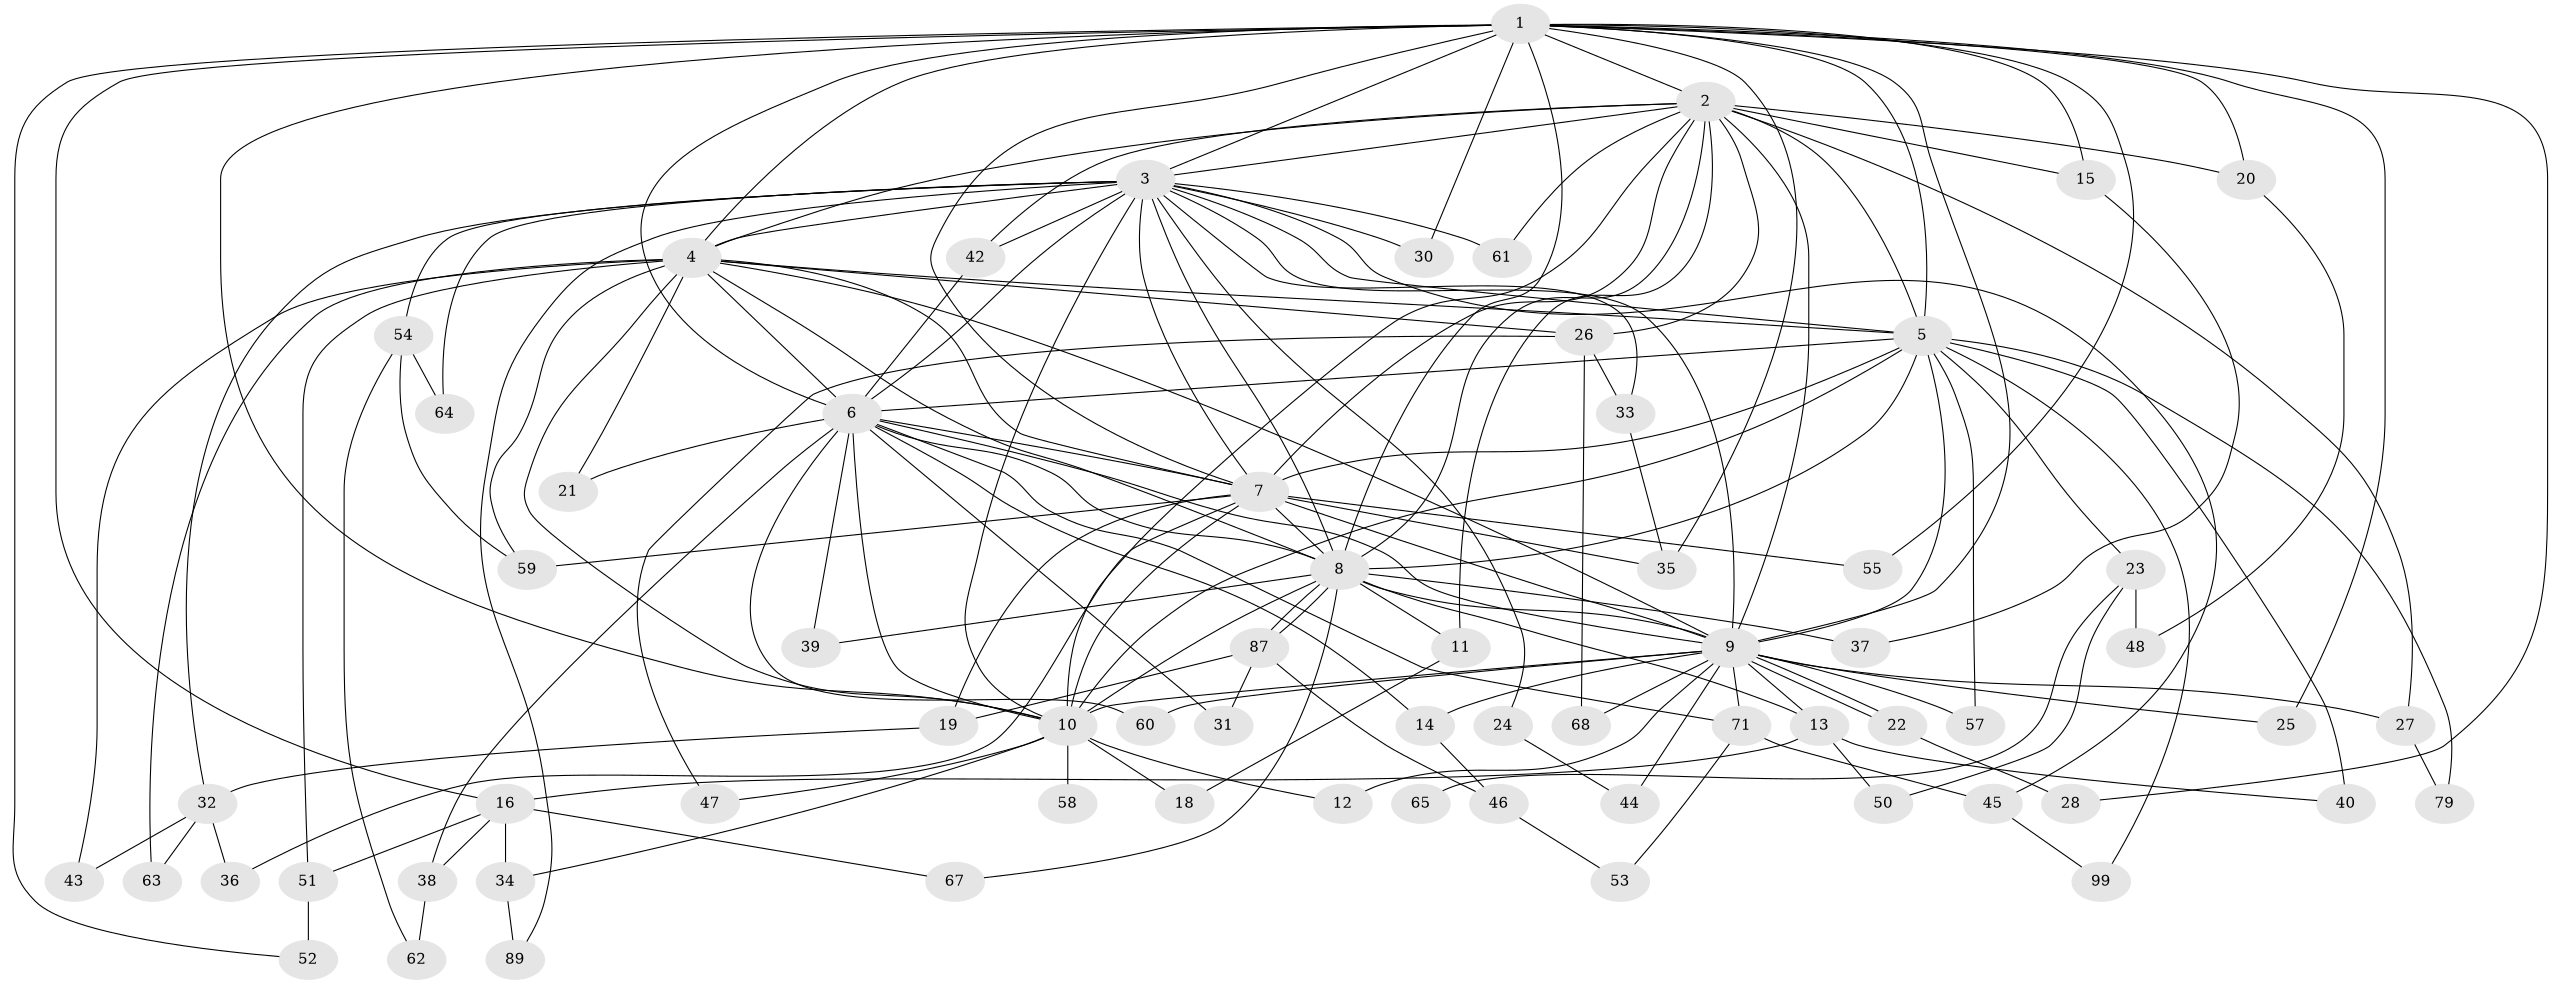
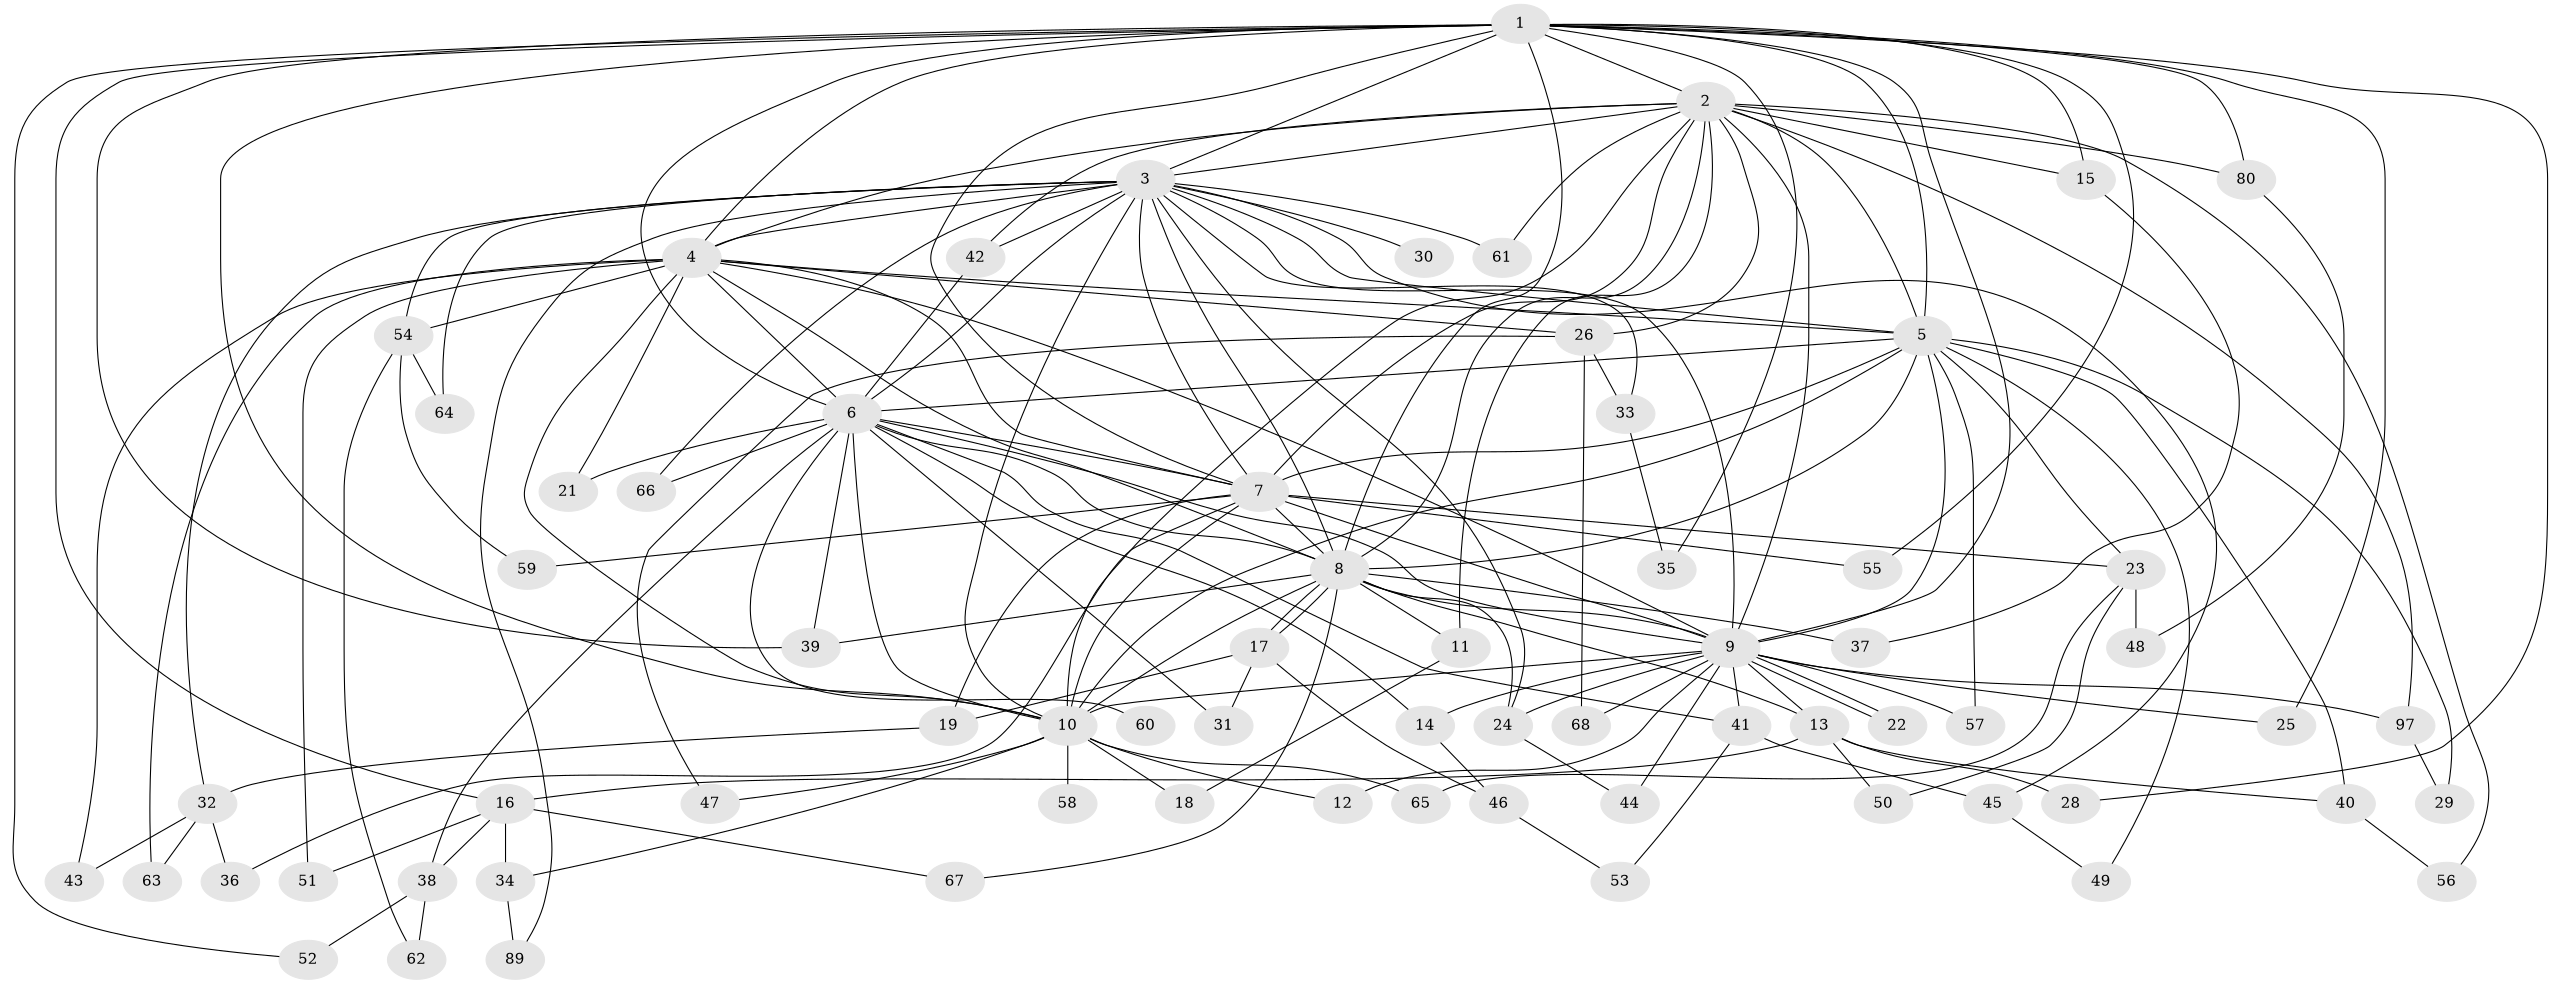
(1470, 146) -> (219, 80)
(2246, 180) -> (2246, 180)
(538, 385) -> (548, 297)
none -> (646, 492)
(1454, 529) -> (1718, 533)
none -> (1503, 634)
(1259, 648) -> (1259, 648)
(1434, 676) -> (1614, 682)
(1742, 726) -> (1742, 726)
(2406, 726) -> (2406, 726)
(1965, 757) -> (1945, 765)
none -> (1236, 765)
(2445, 804) -> (2445, 804)
(2101, 882) -> (2101, 882)
none -> (2447, 882)
(308, 921) -> (368, 921)
